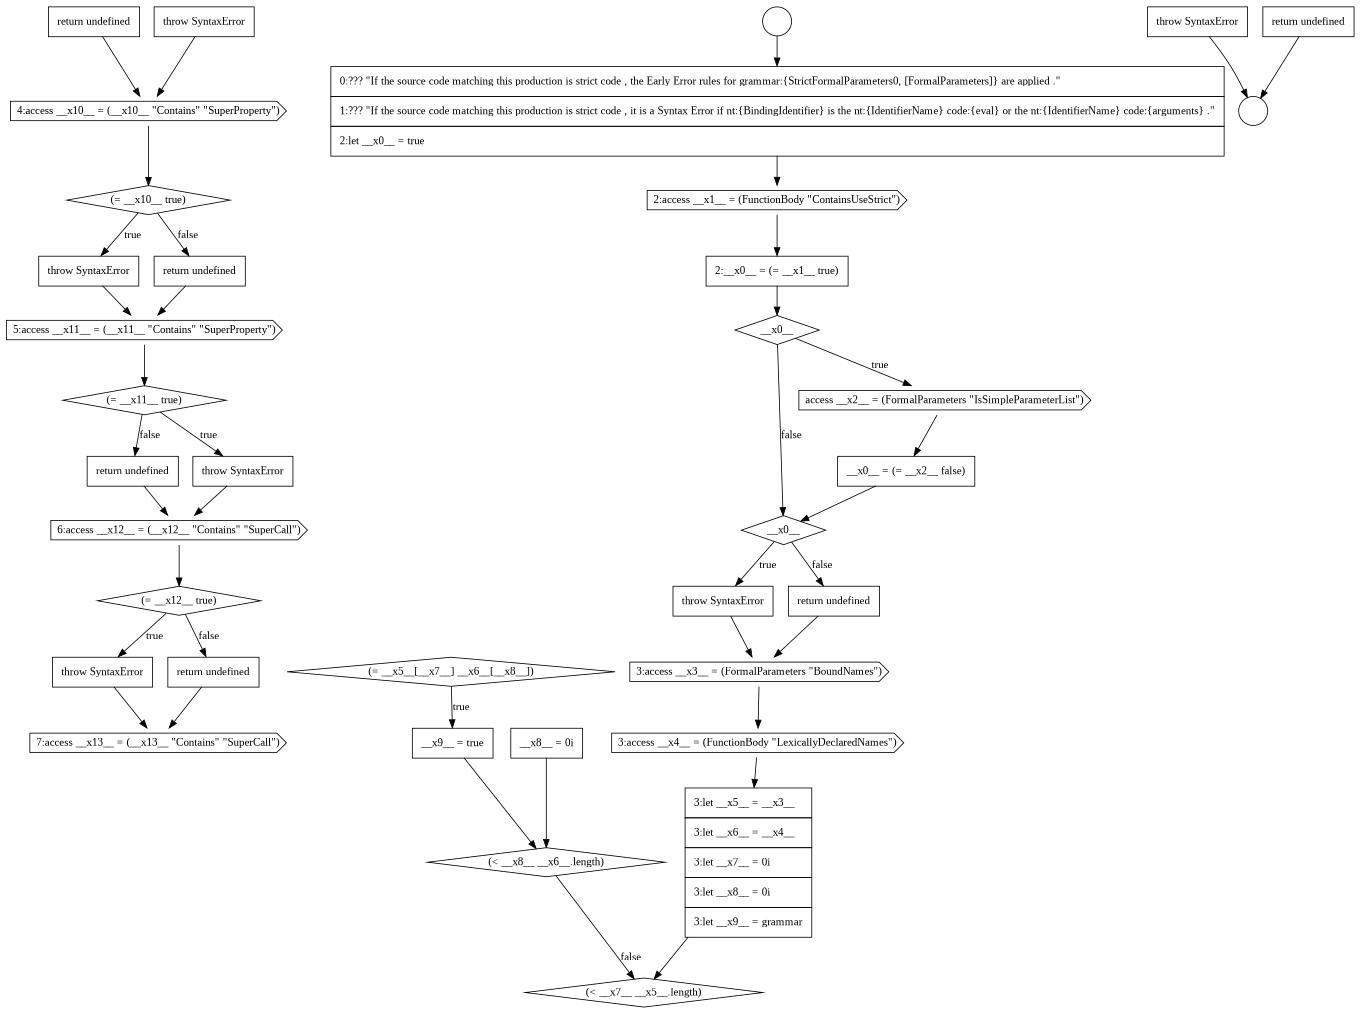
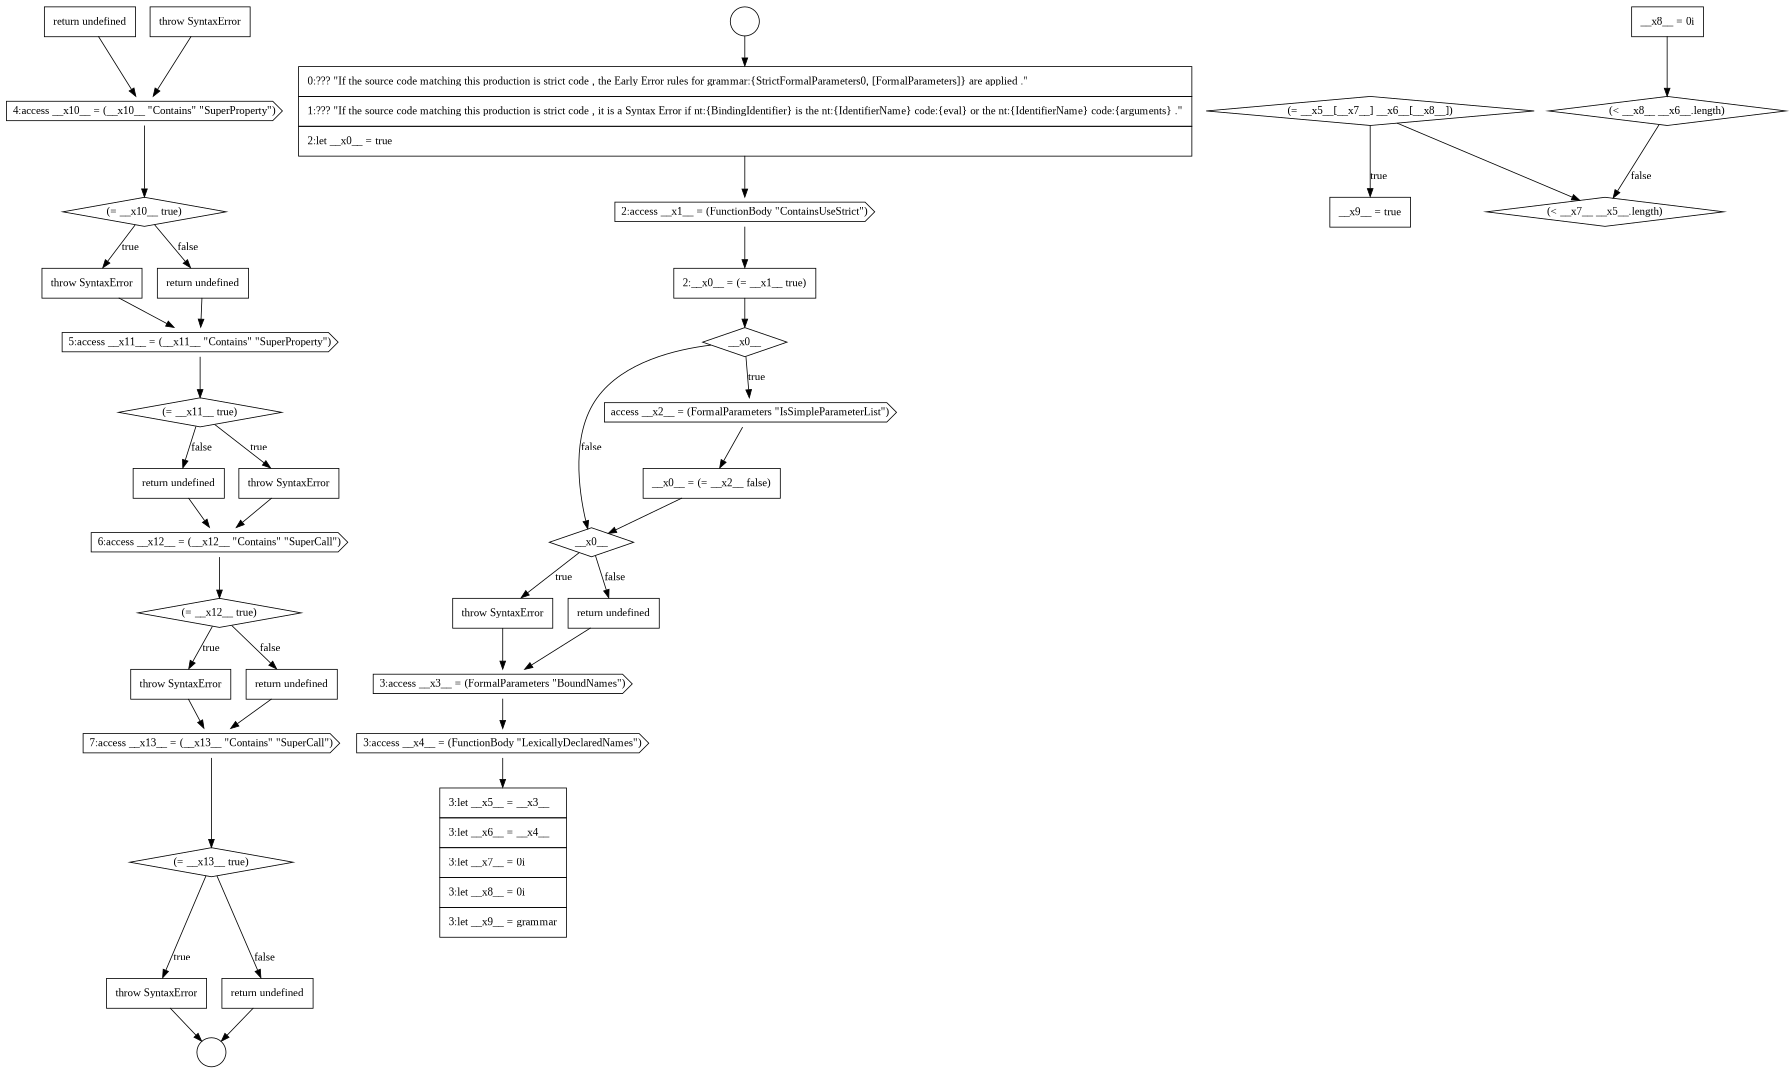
(497, 800) -> none
none -> (211, 862)
(674, 955) -> (1485, 160)
